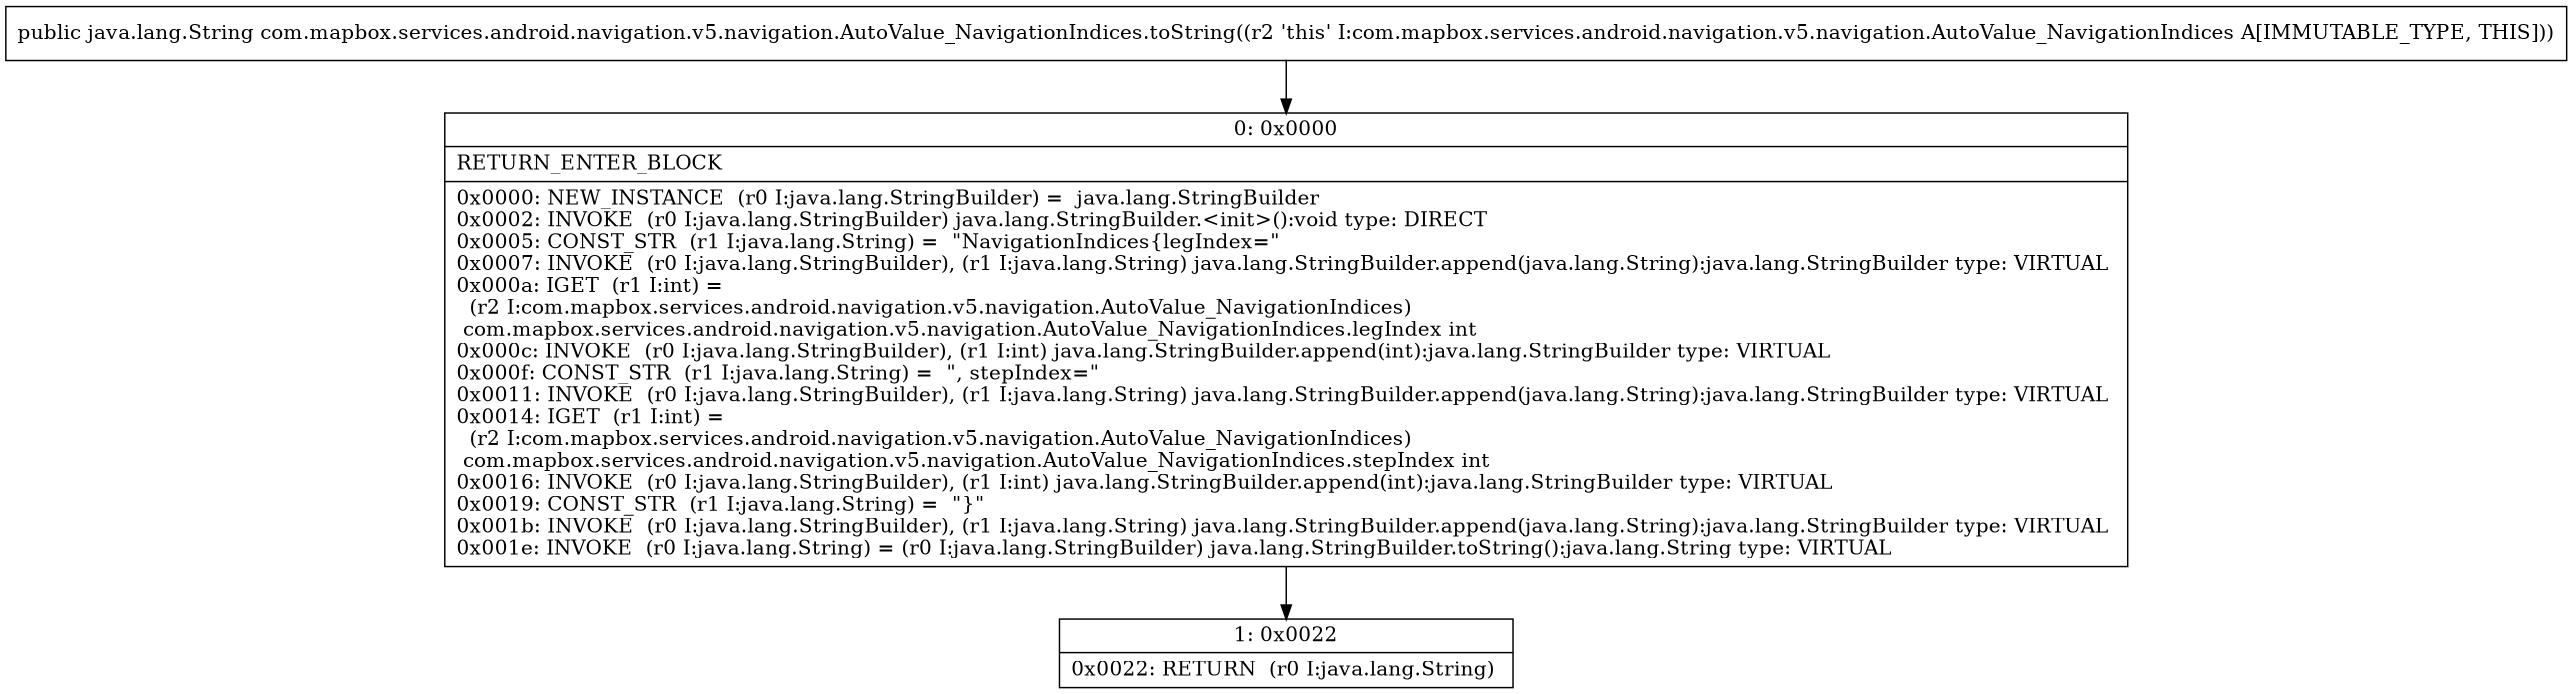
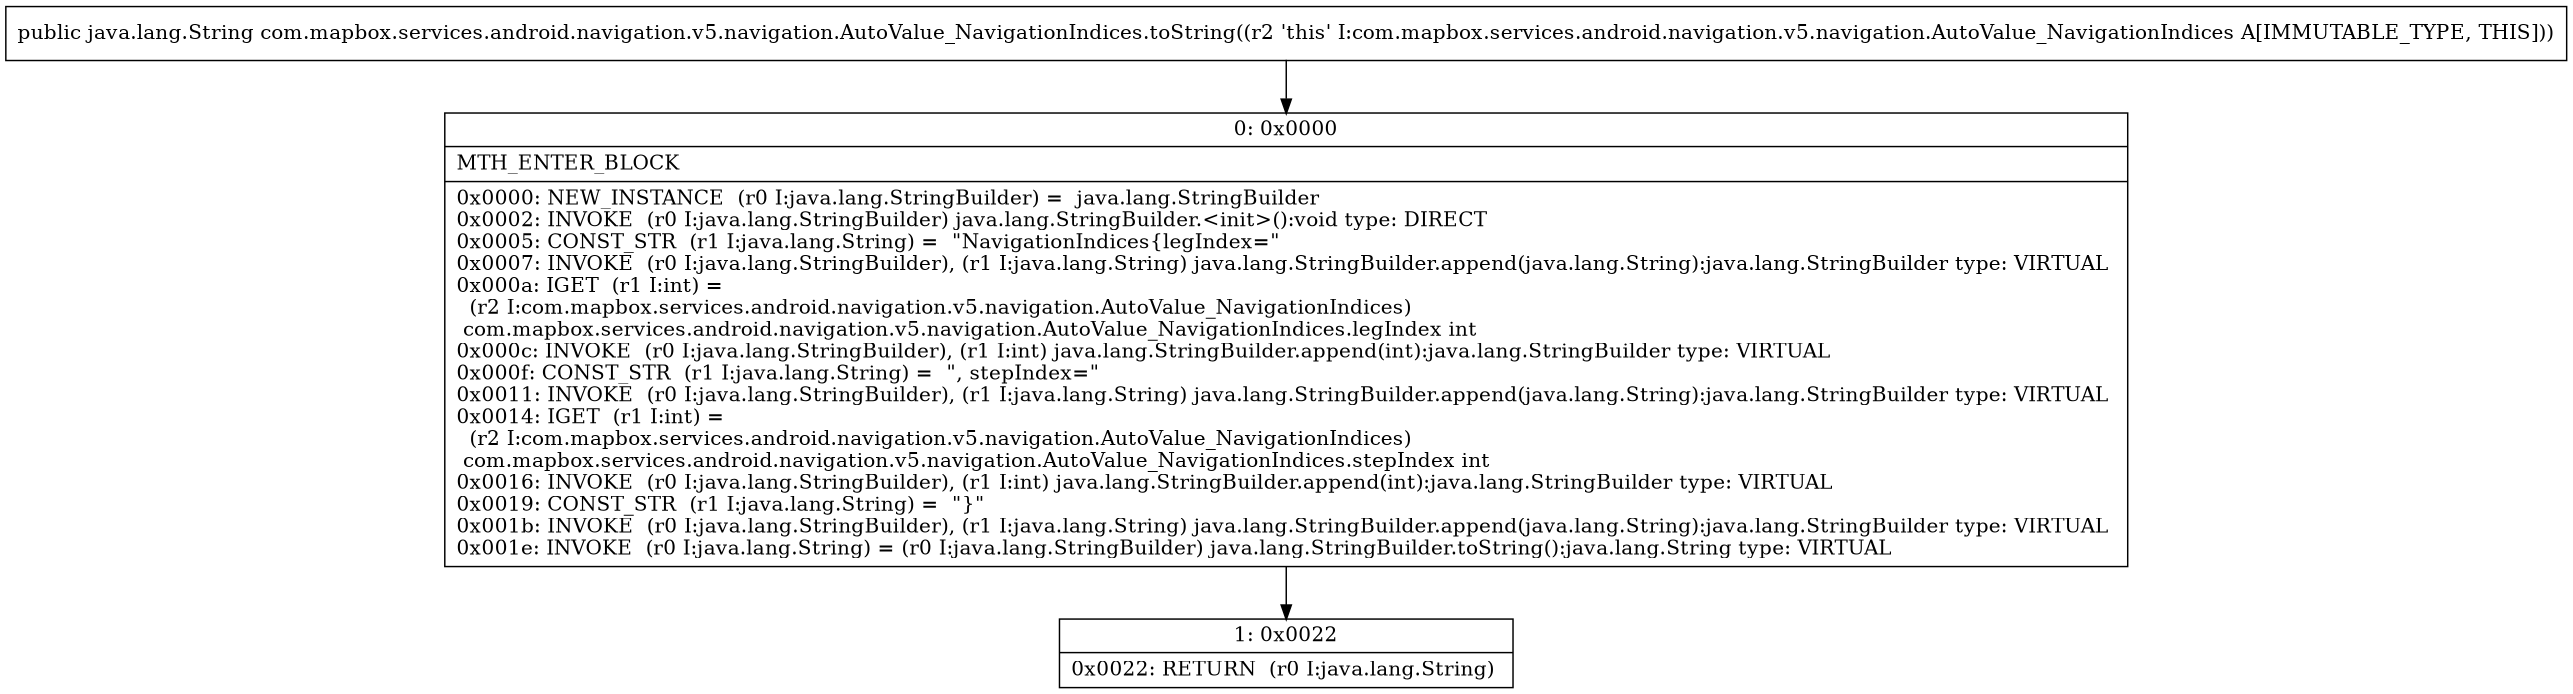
(590, 163) -> (569, 163)
